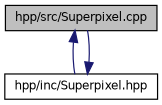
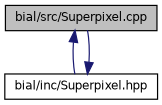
(81, 18) -> (81, 18)
(81, 87) -> (81, 87)
